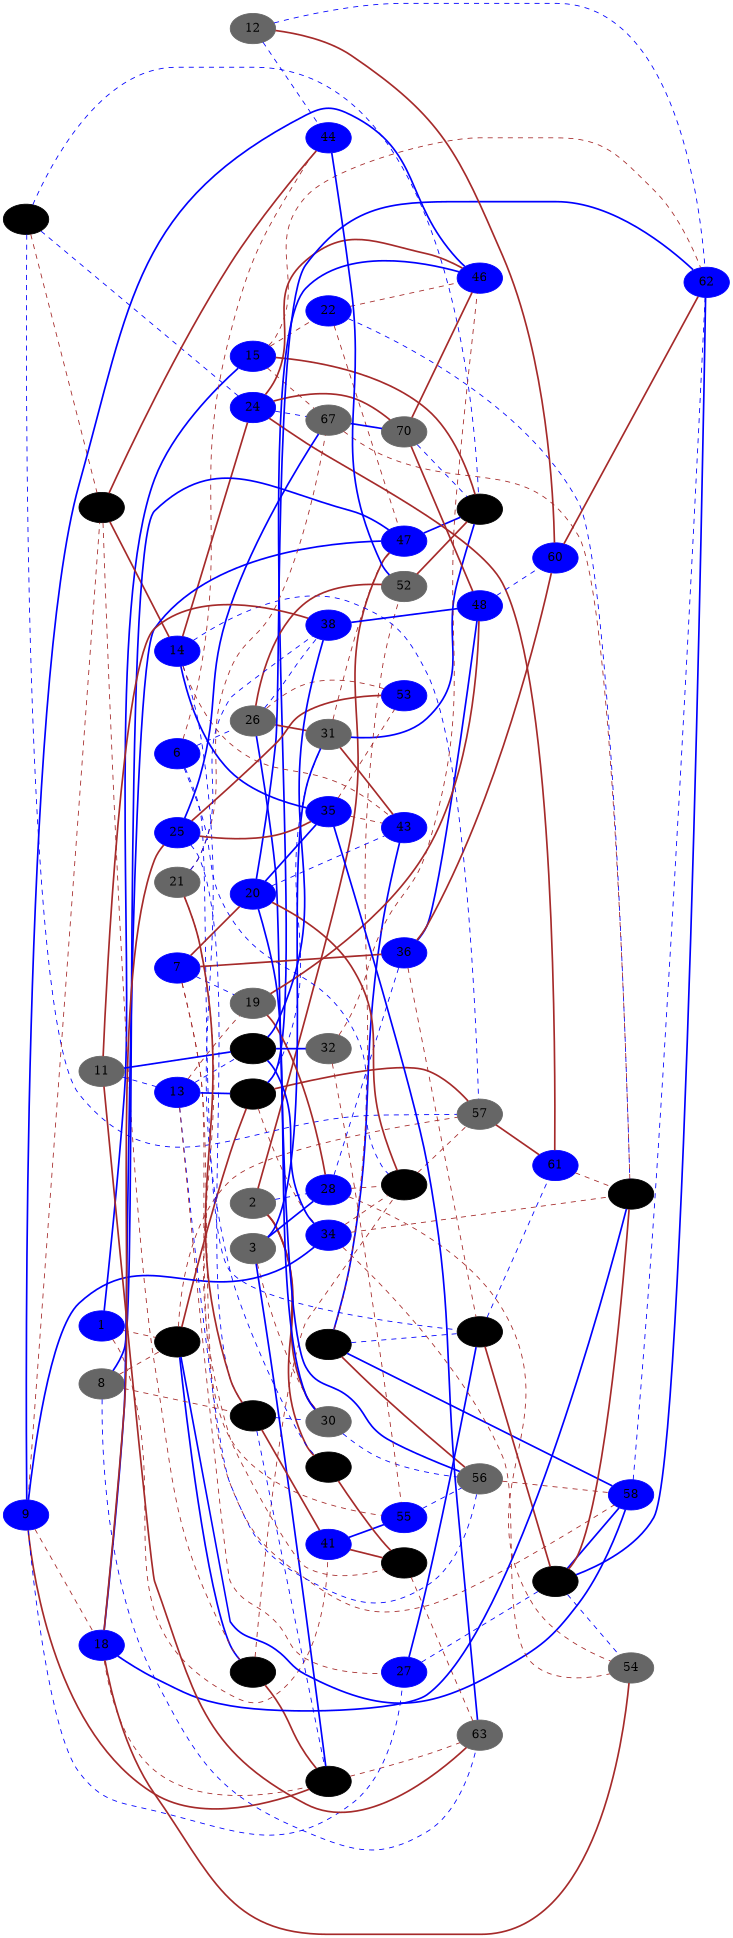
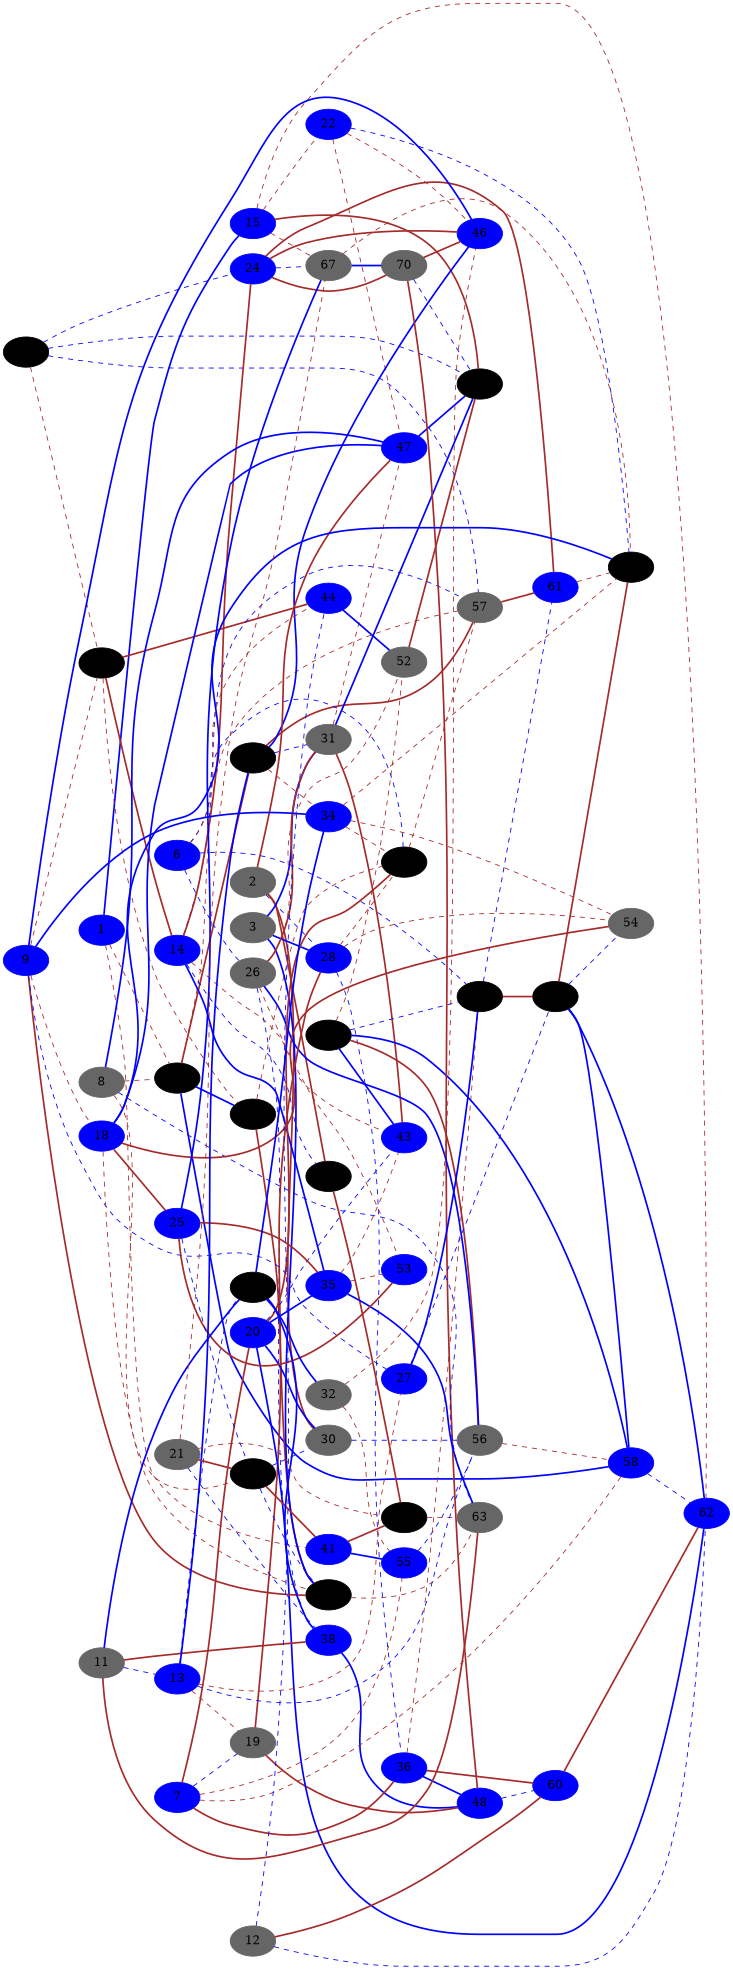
(289, 620) -> (309, 790)
(281, 1339) -> none
